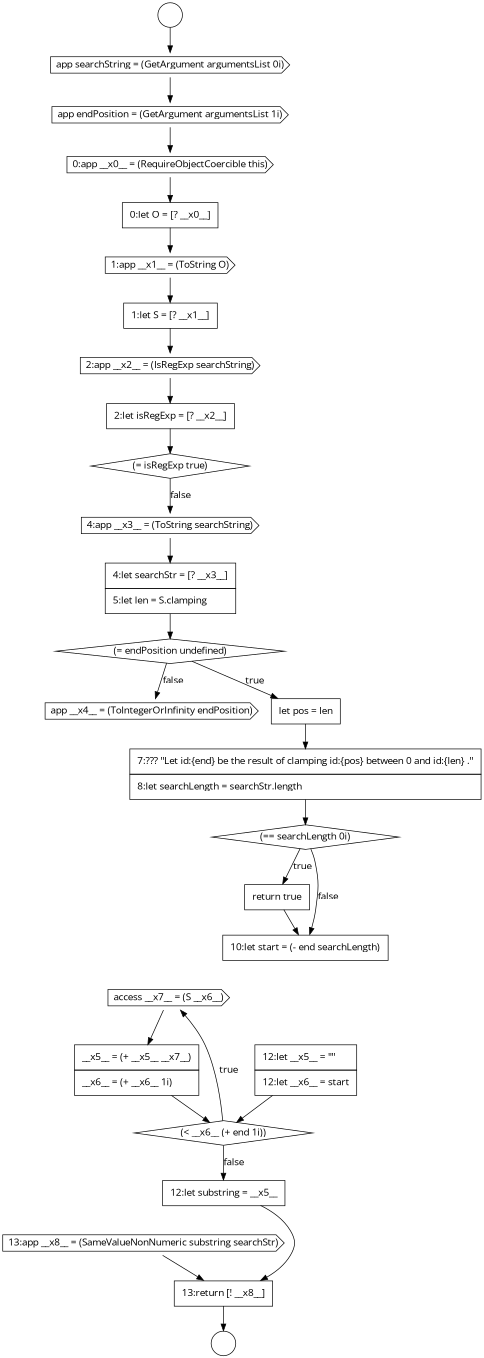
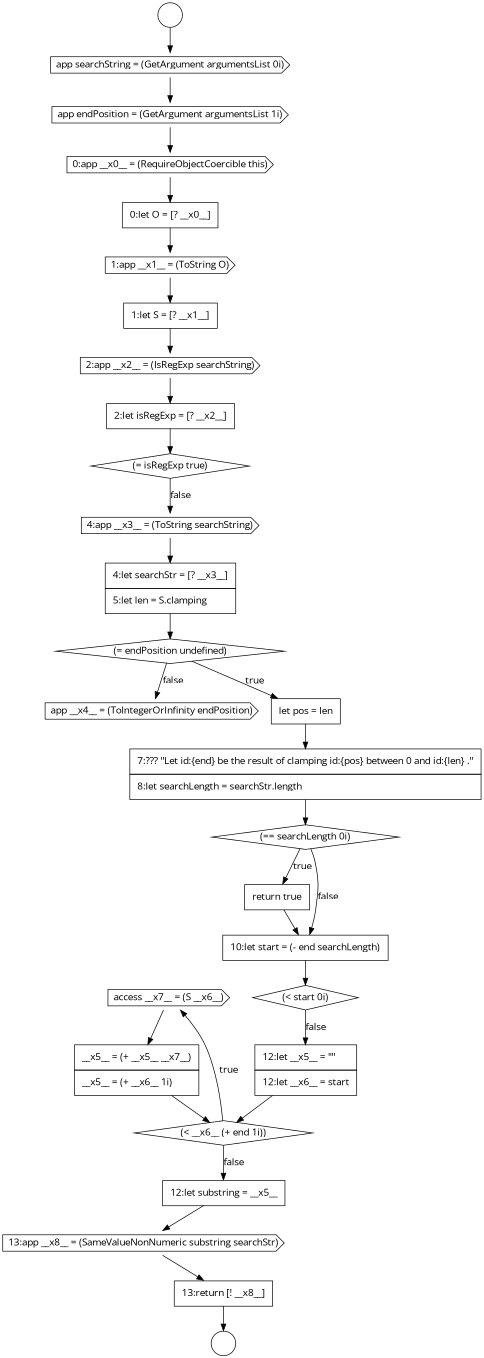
none -> (305, 998)
(127, 1082) -> (127, 1082)
(294, 1239) -> (186, 1216)
